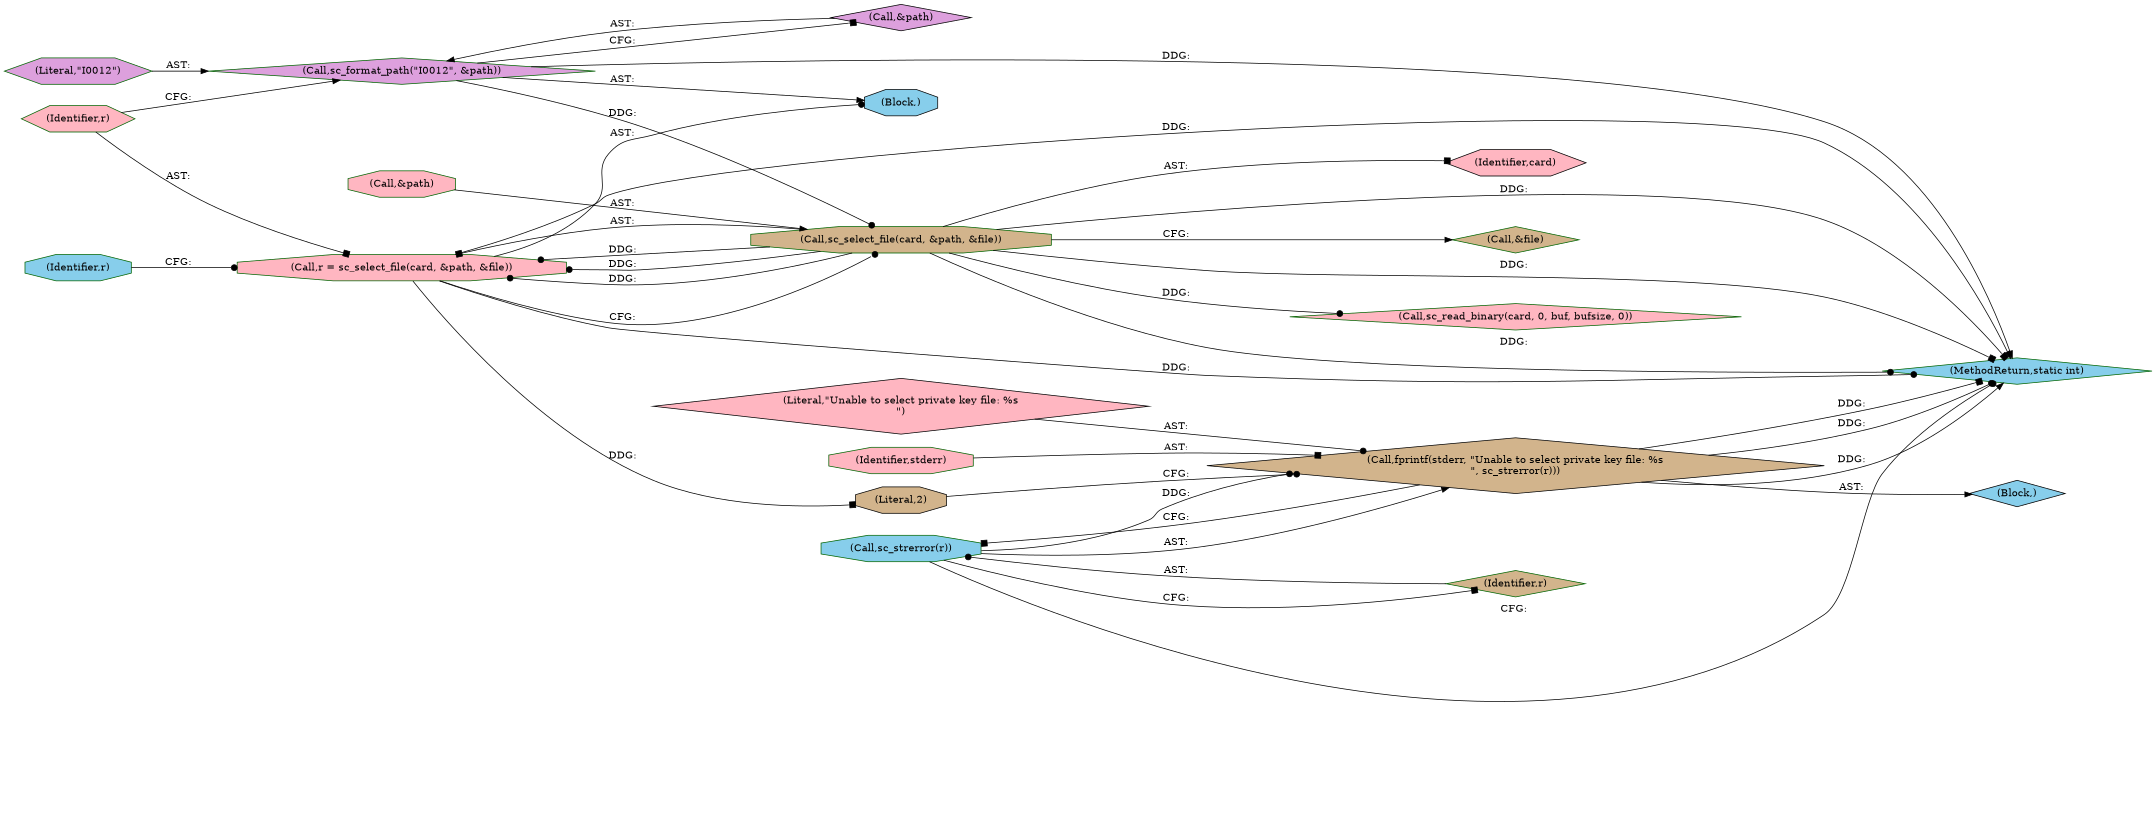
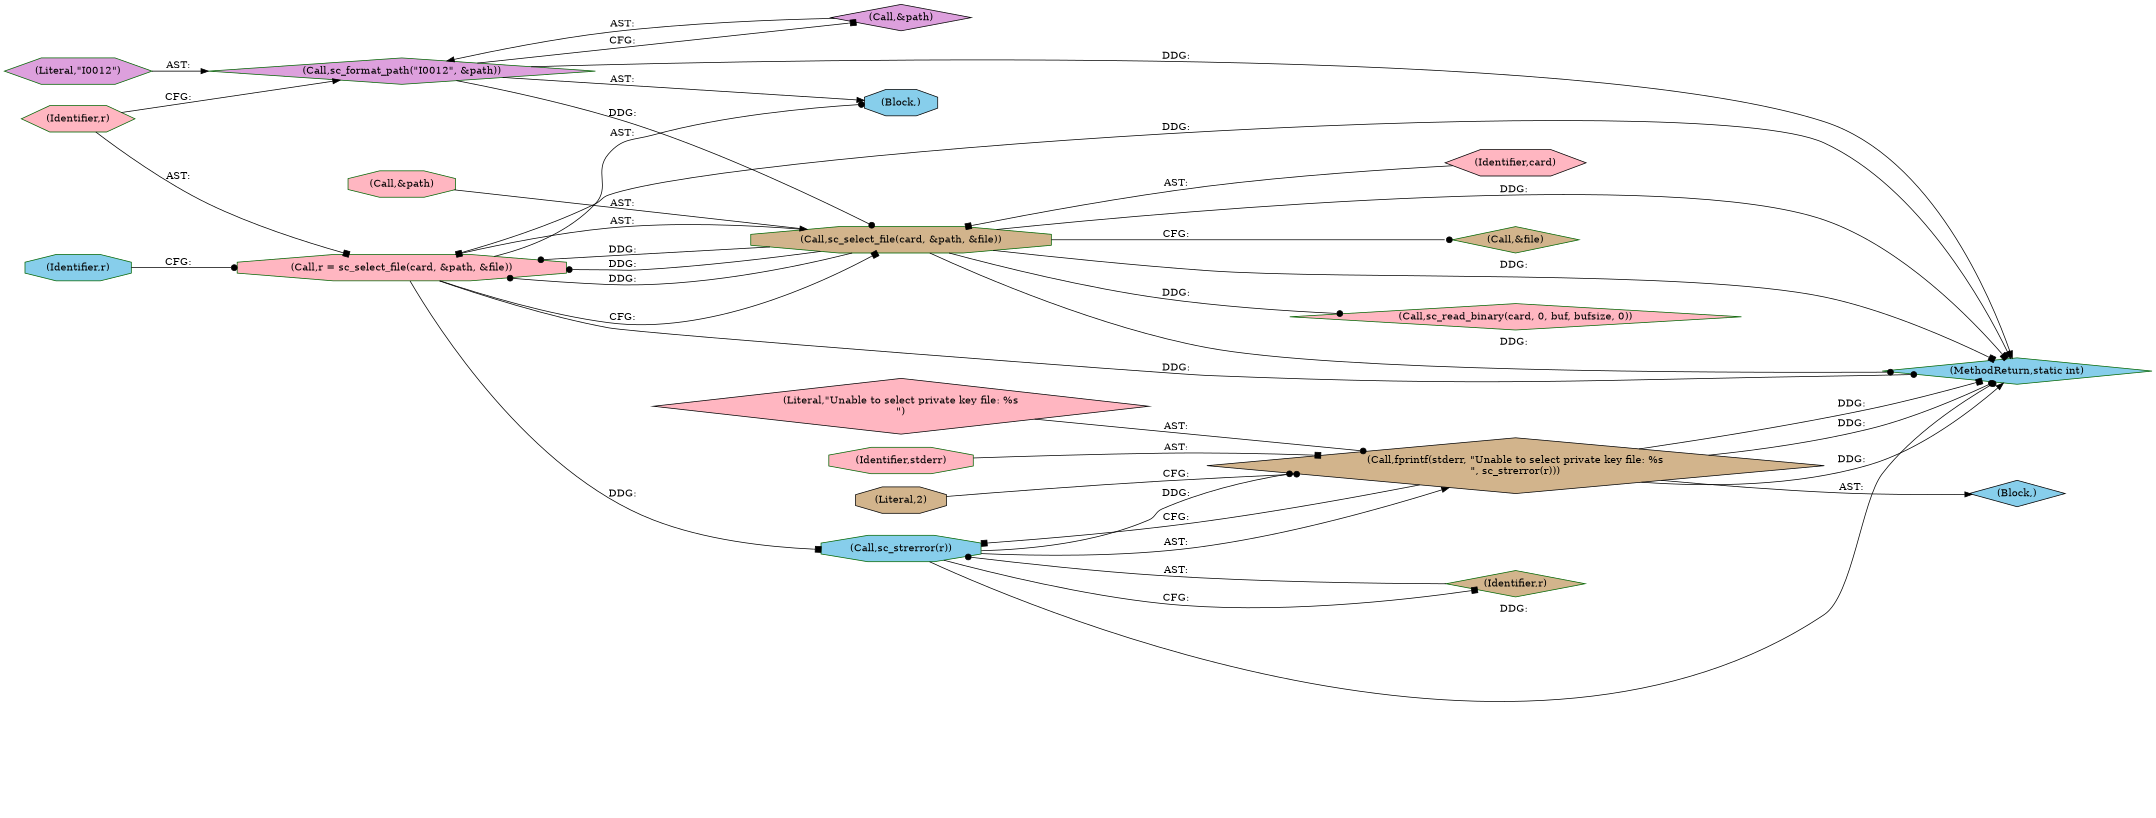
(1190, 171) -> (1212, 186)
(1248, 240) -> (1248, 240)
(659, 324) -> (659, 324)
(601, 453) -> (574, 474)
(1516, 609) -> (1516, 609)
